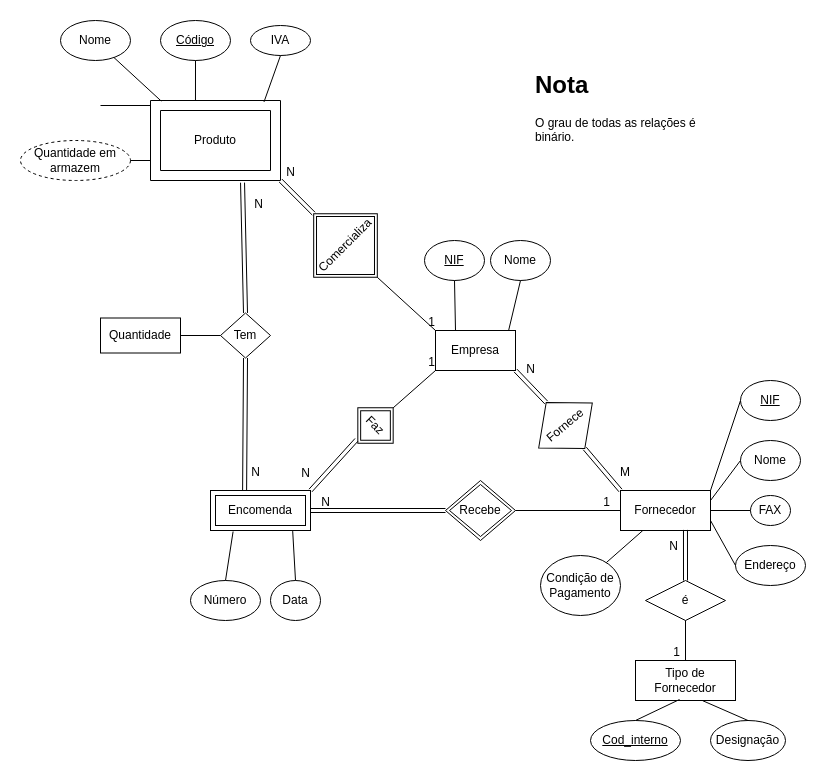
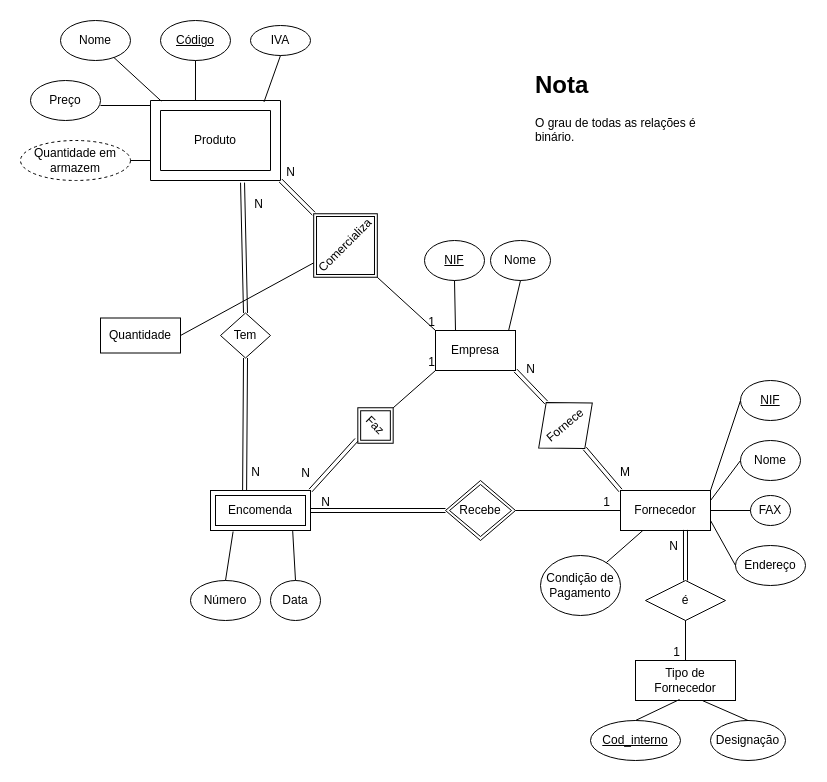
none -> (66, 101)
(200, 336) -> (245, 300)
